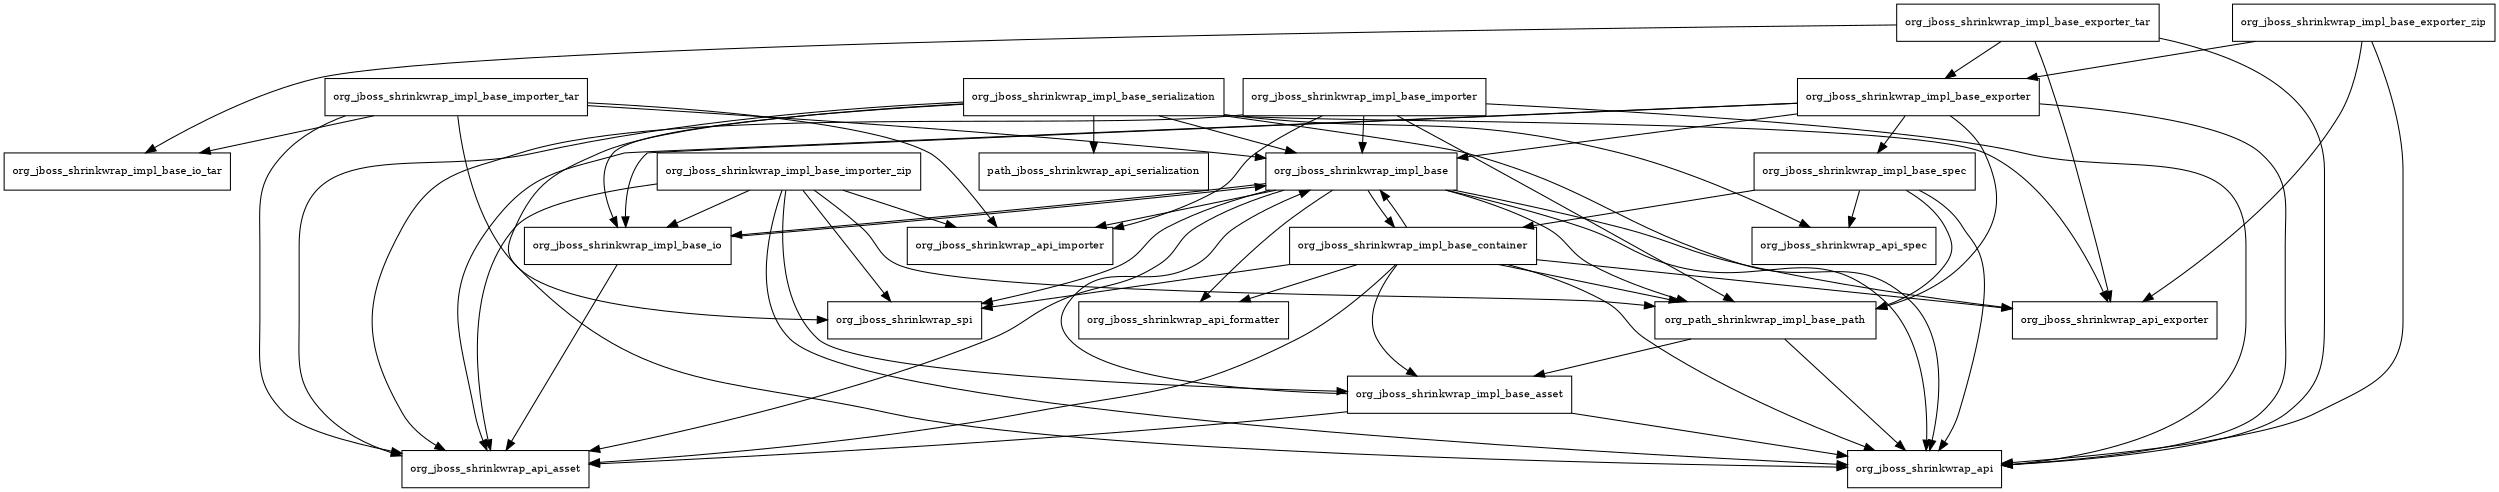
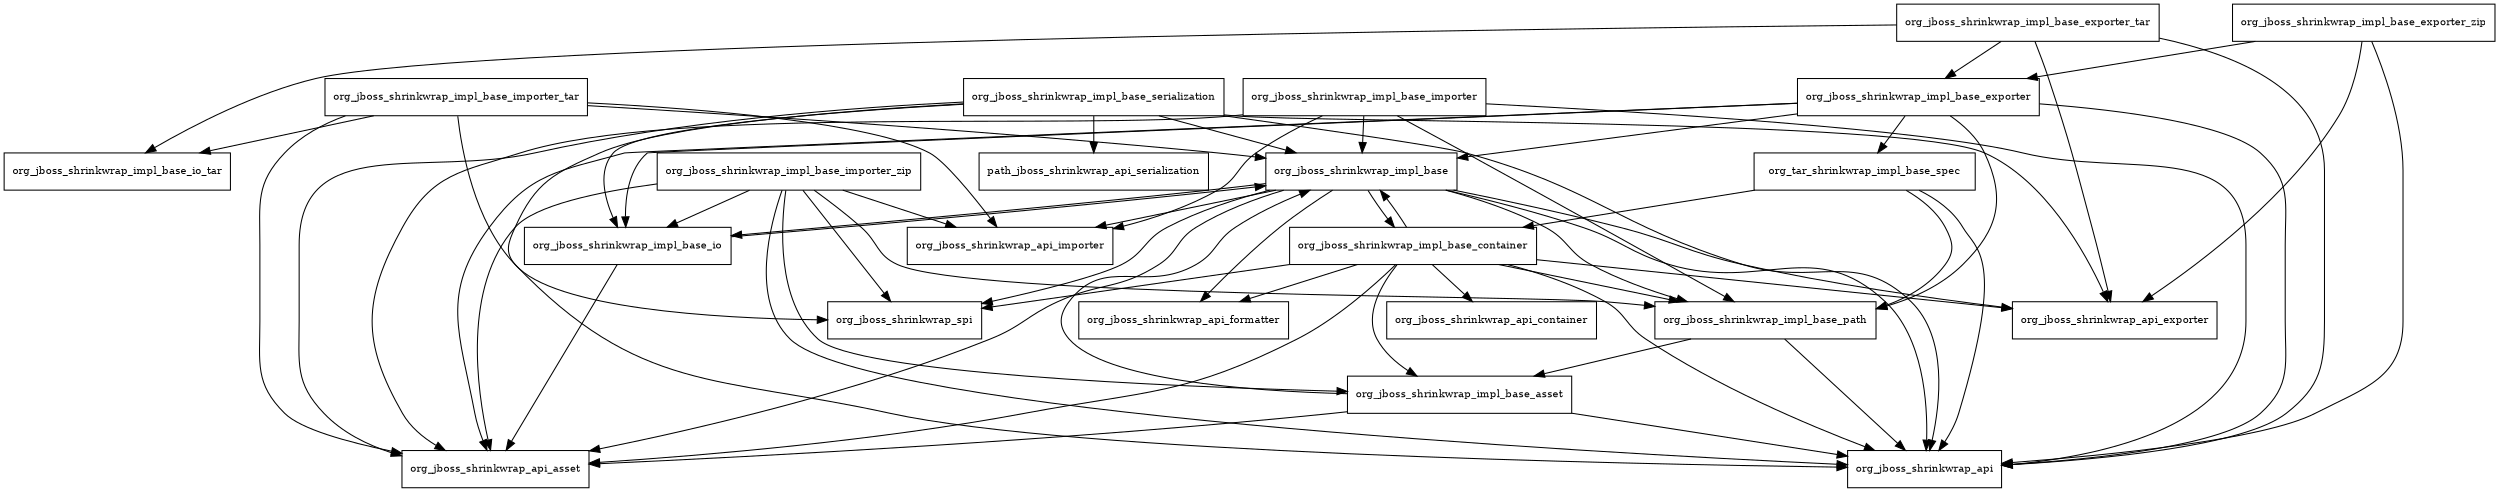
(1865, 172) -> (1865, 172)
(1844, 246) -> none
none -> (1492, 320)
(1765, 320) -> (1765, 320)
